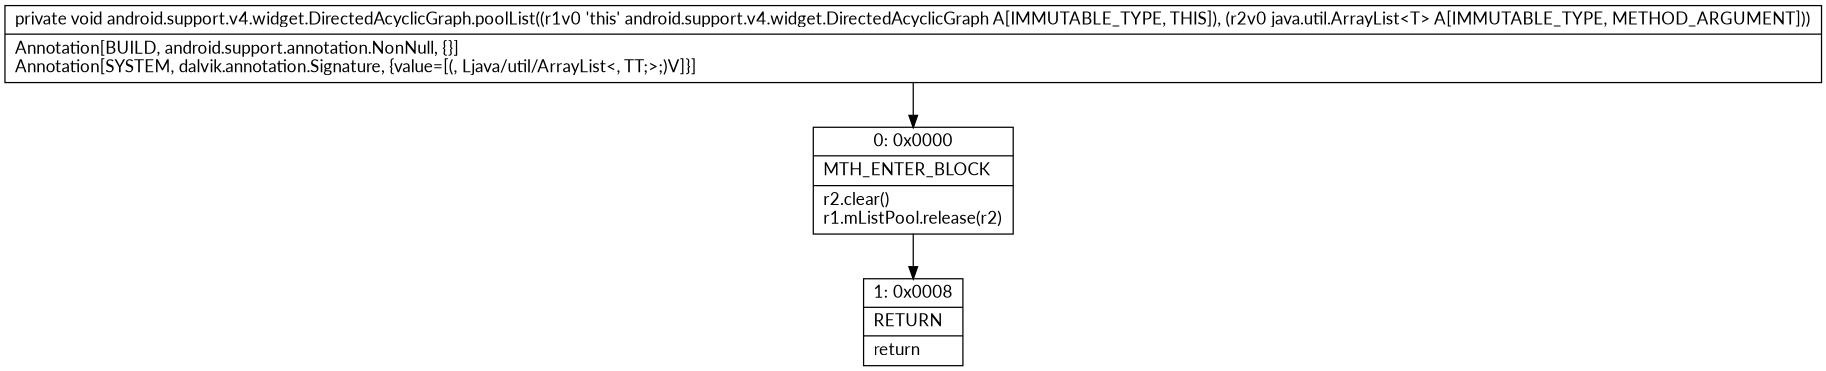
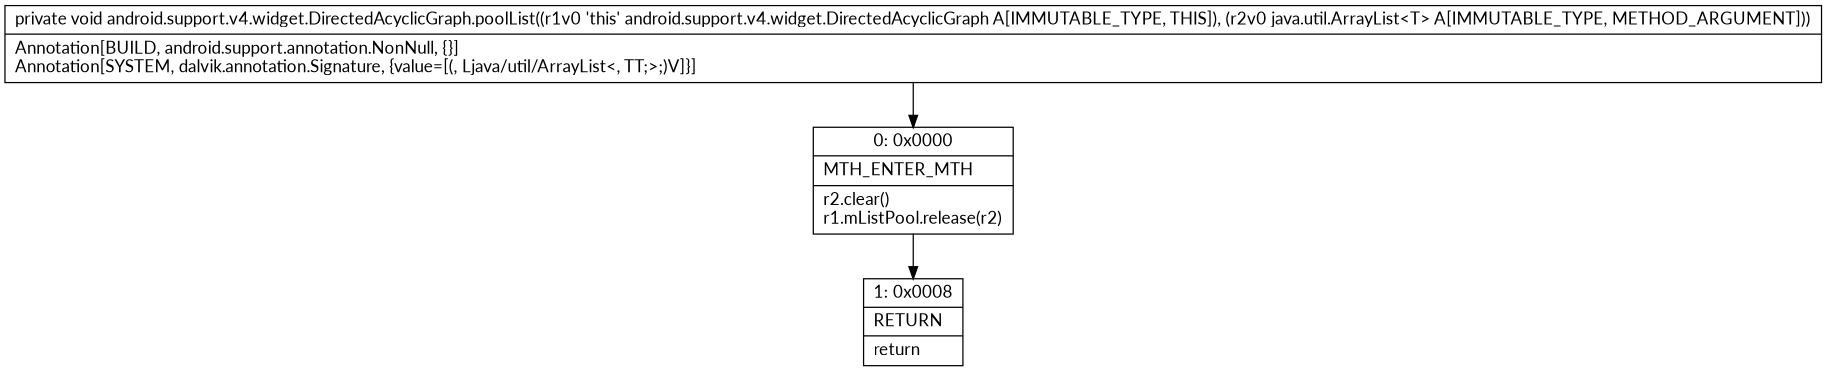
(907, 170) -> (898, 170)
